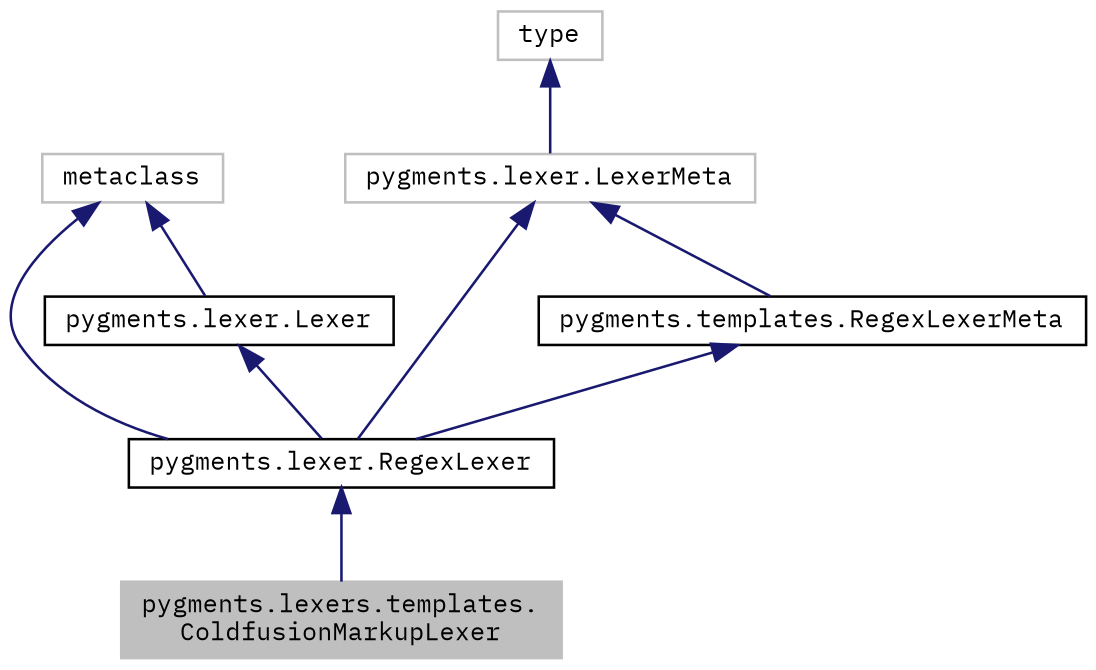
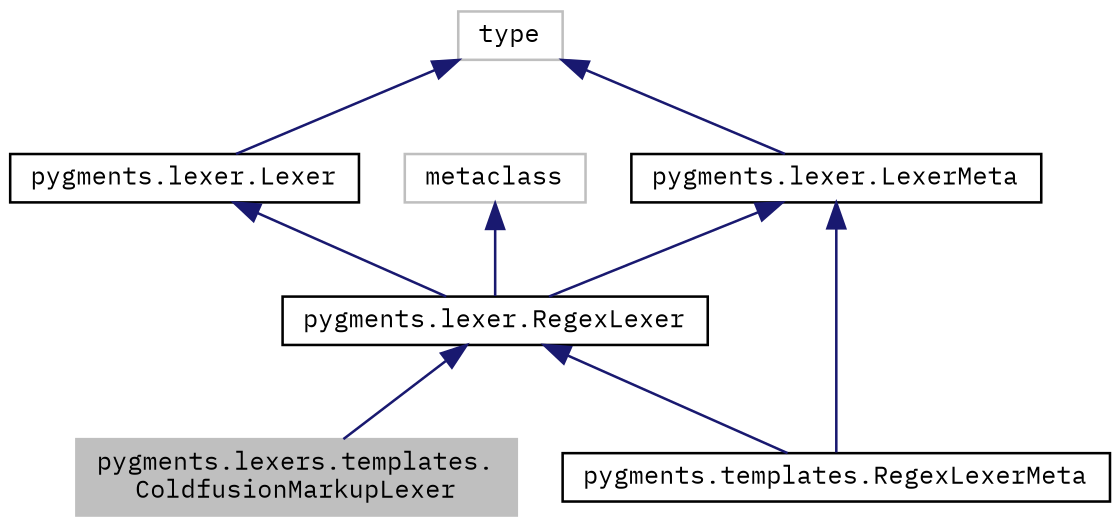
(550, 178) -> (836, 178)
(183, 261) -> (335, 112)
(564, 396) -> (678, 404)
